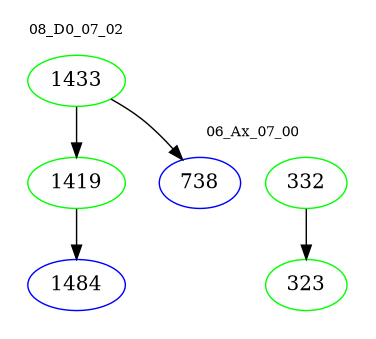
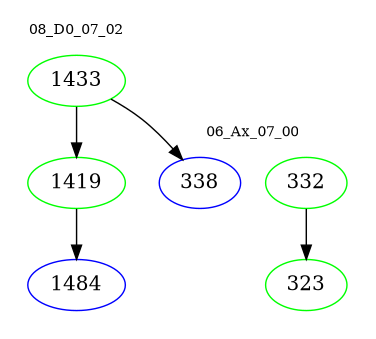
(200, 183) -> (200, 183)
